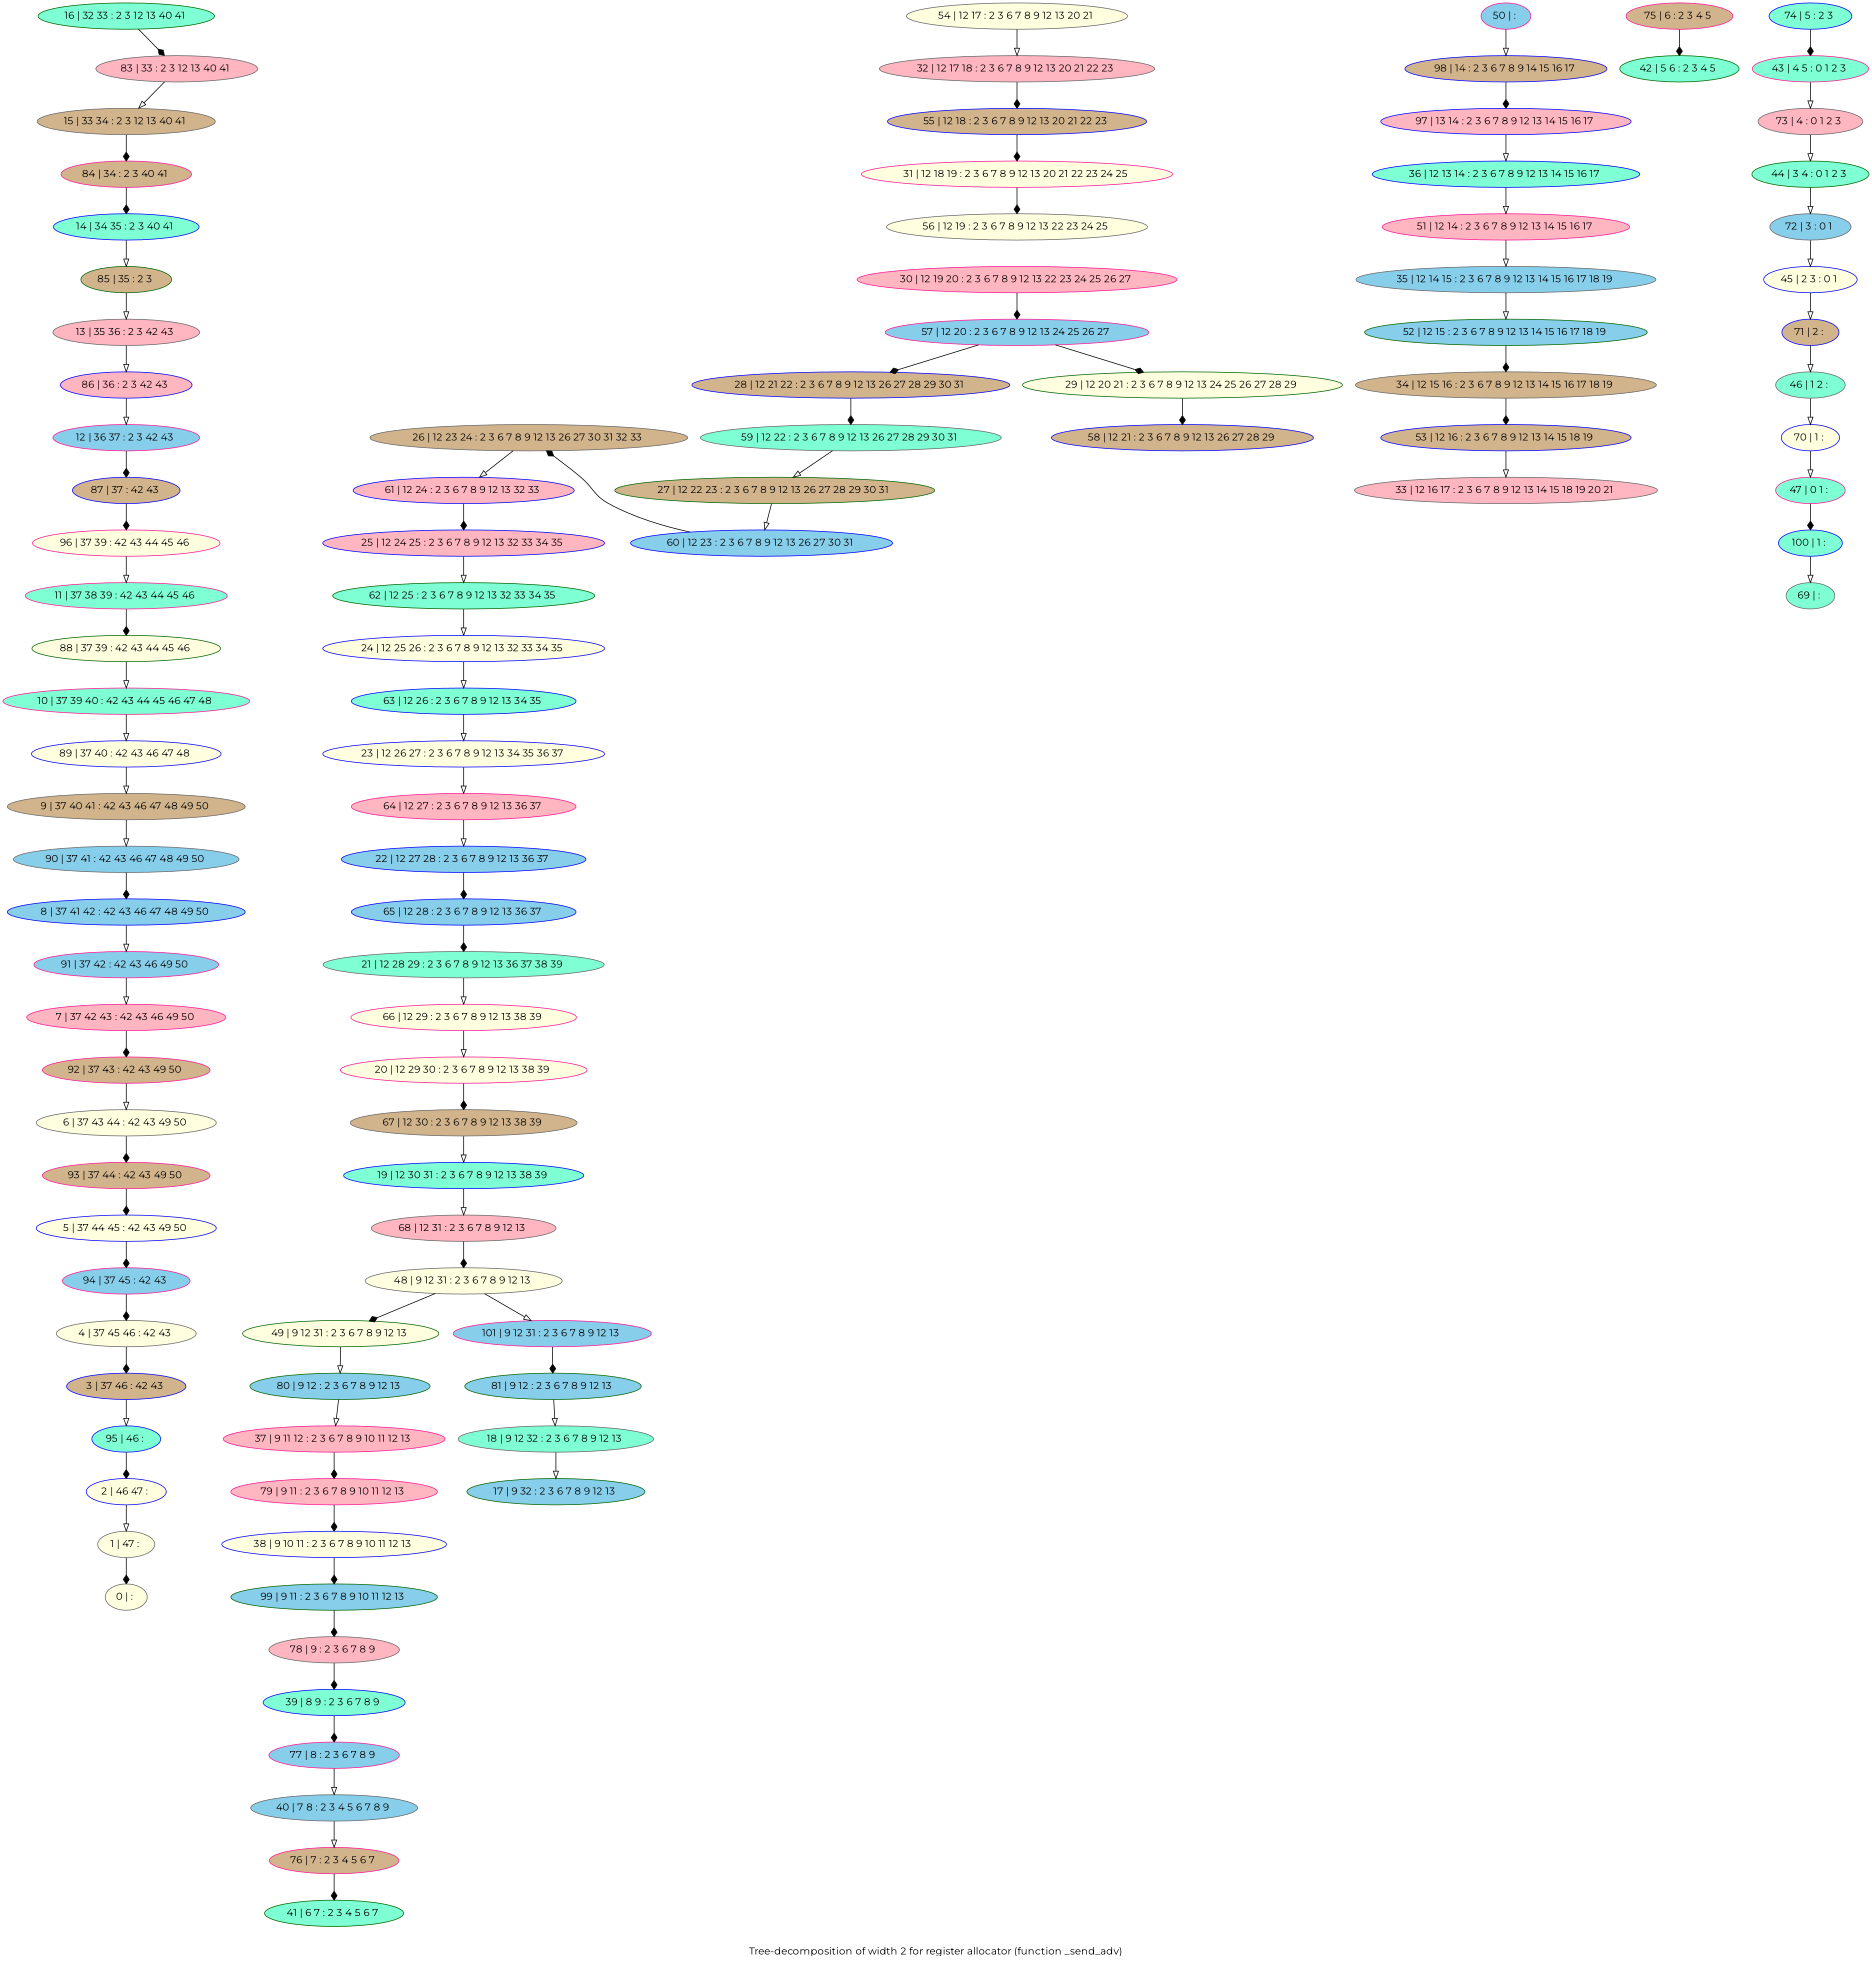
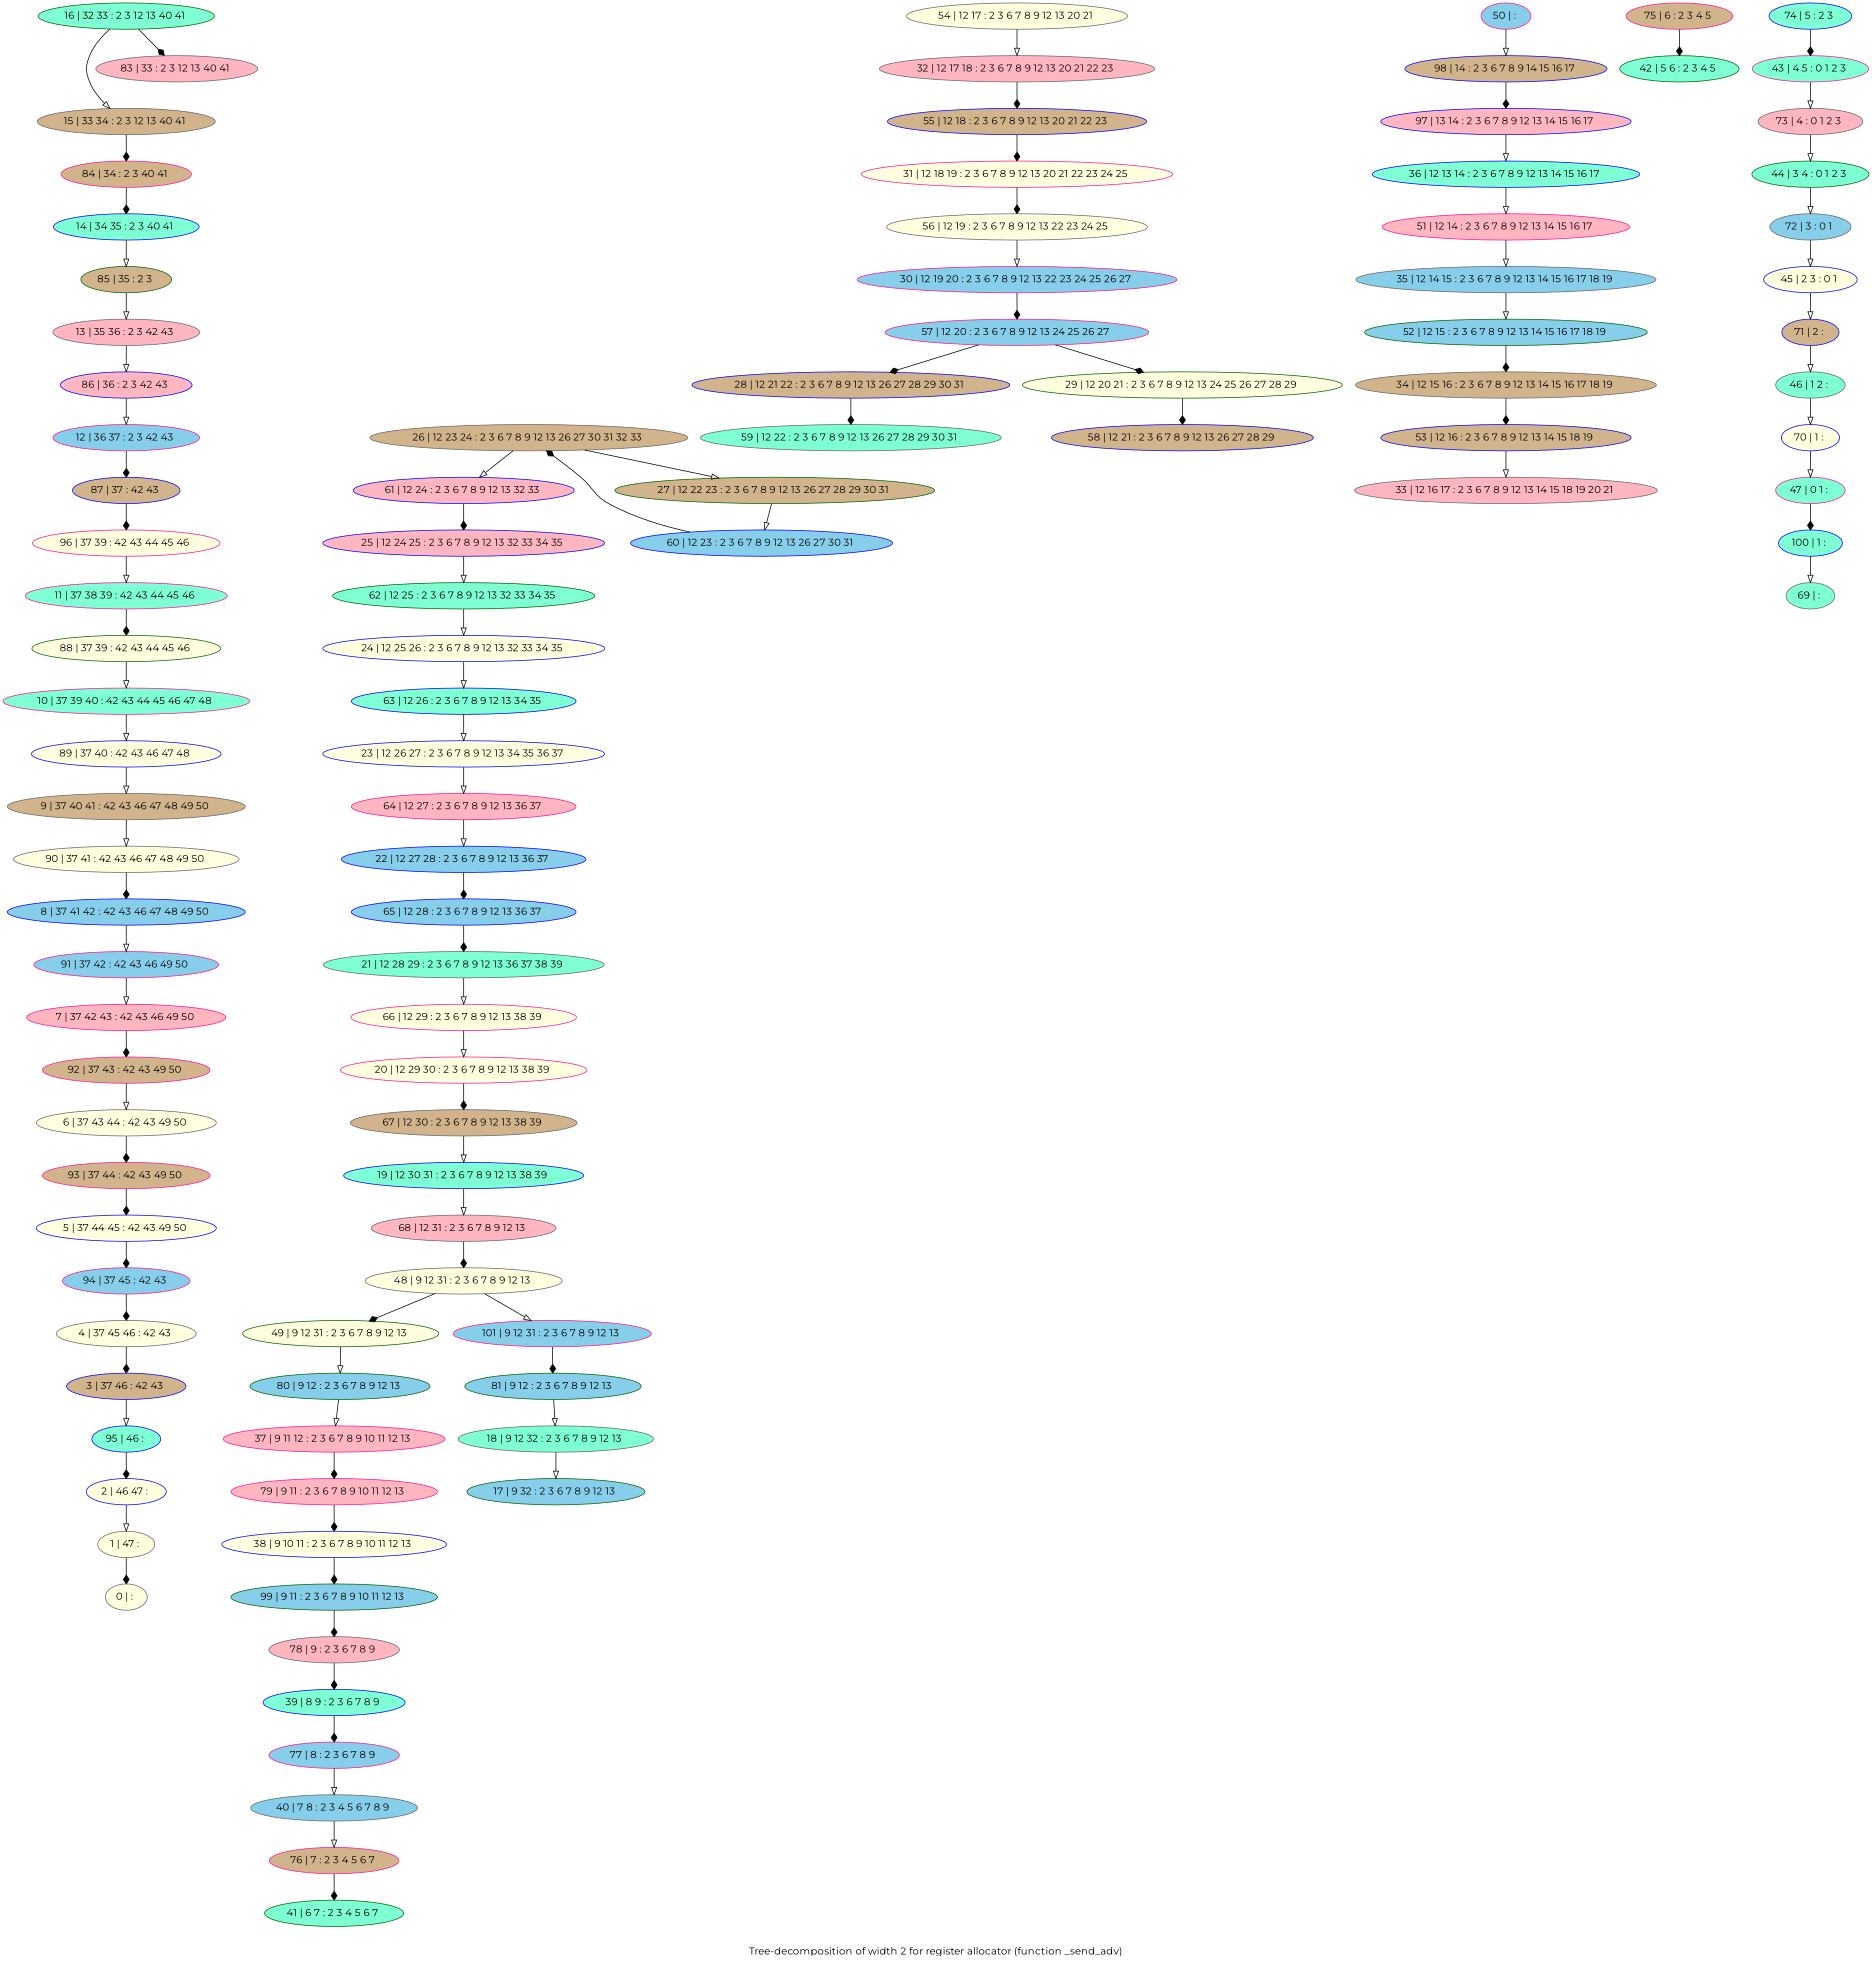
(154, 92) -> (87, 65)
none -> (1017, 250)
(1017, 280) -> (1017, 280)
(816, 462) -> (648, 463)
(126, 859) -> (126, 859)
